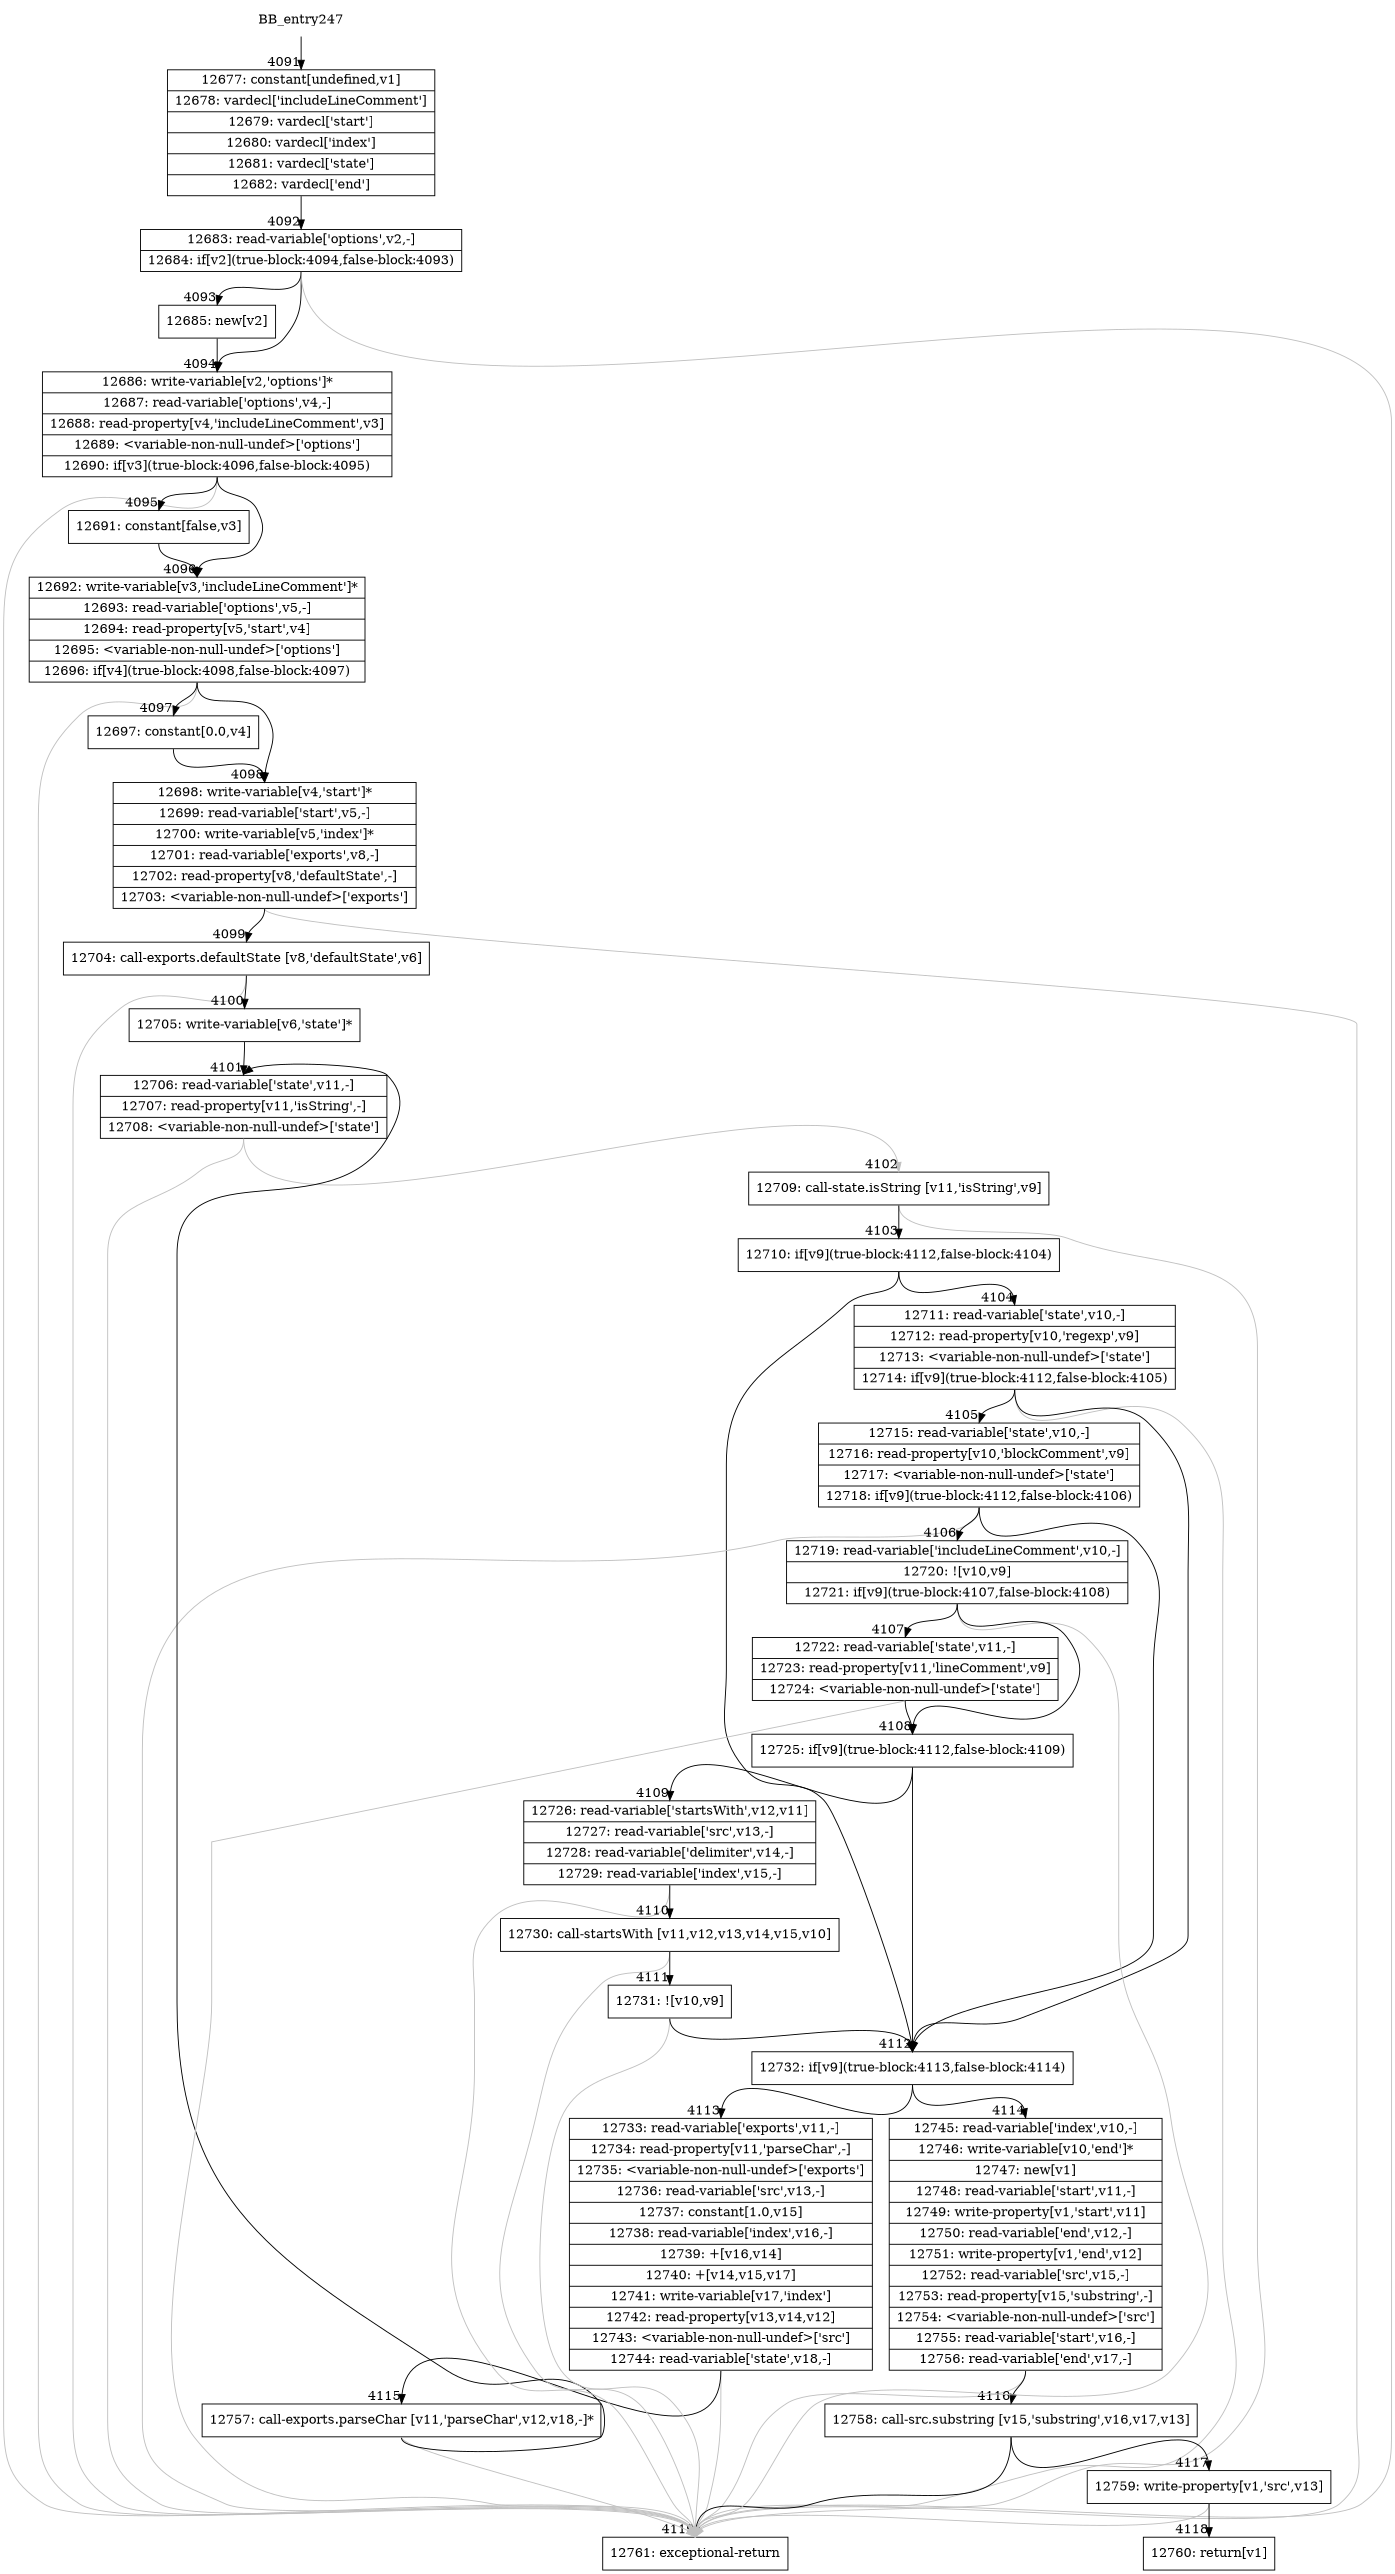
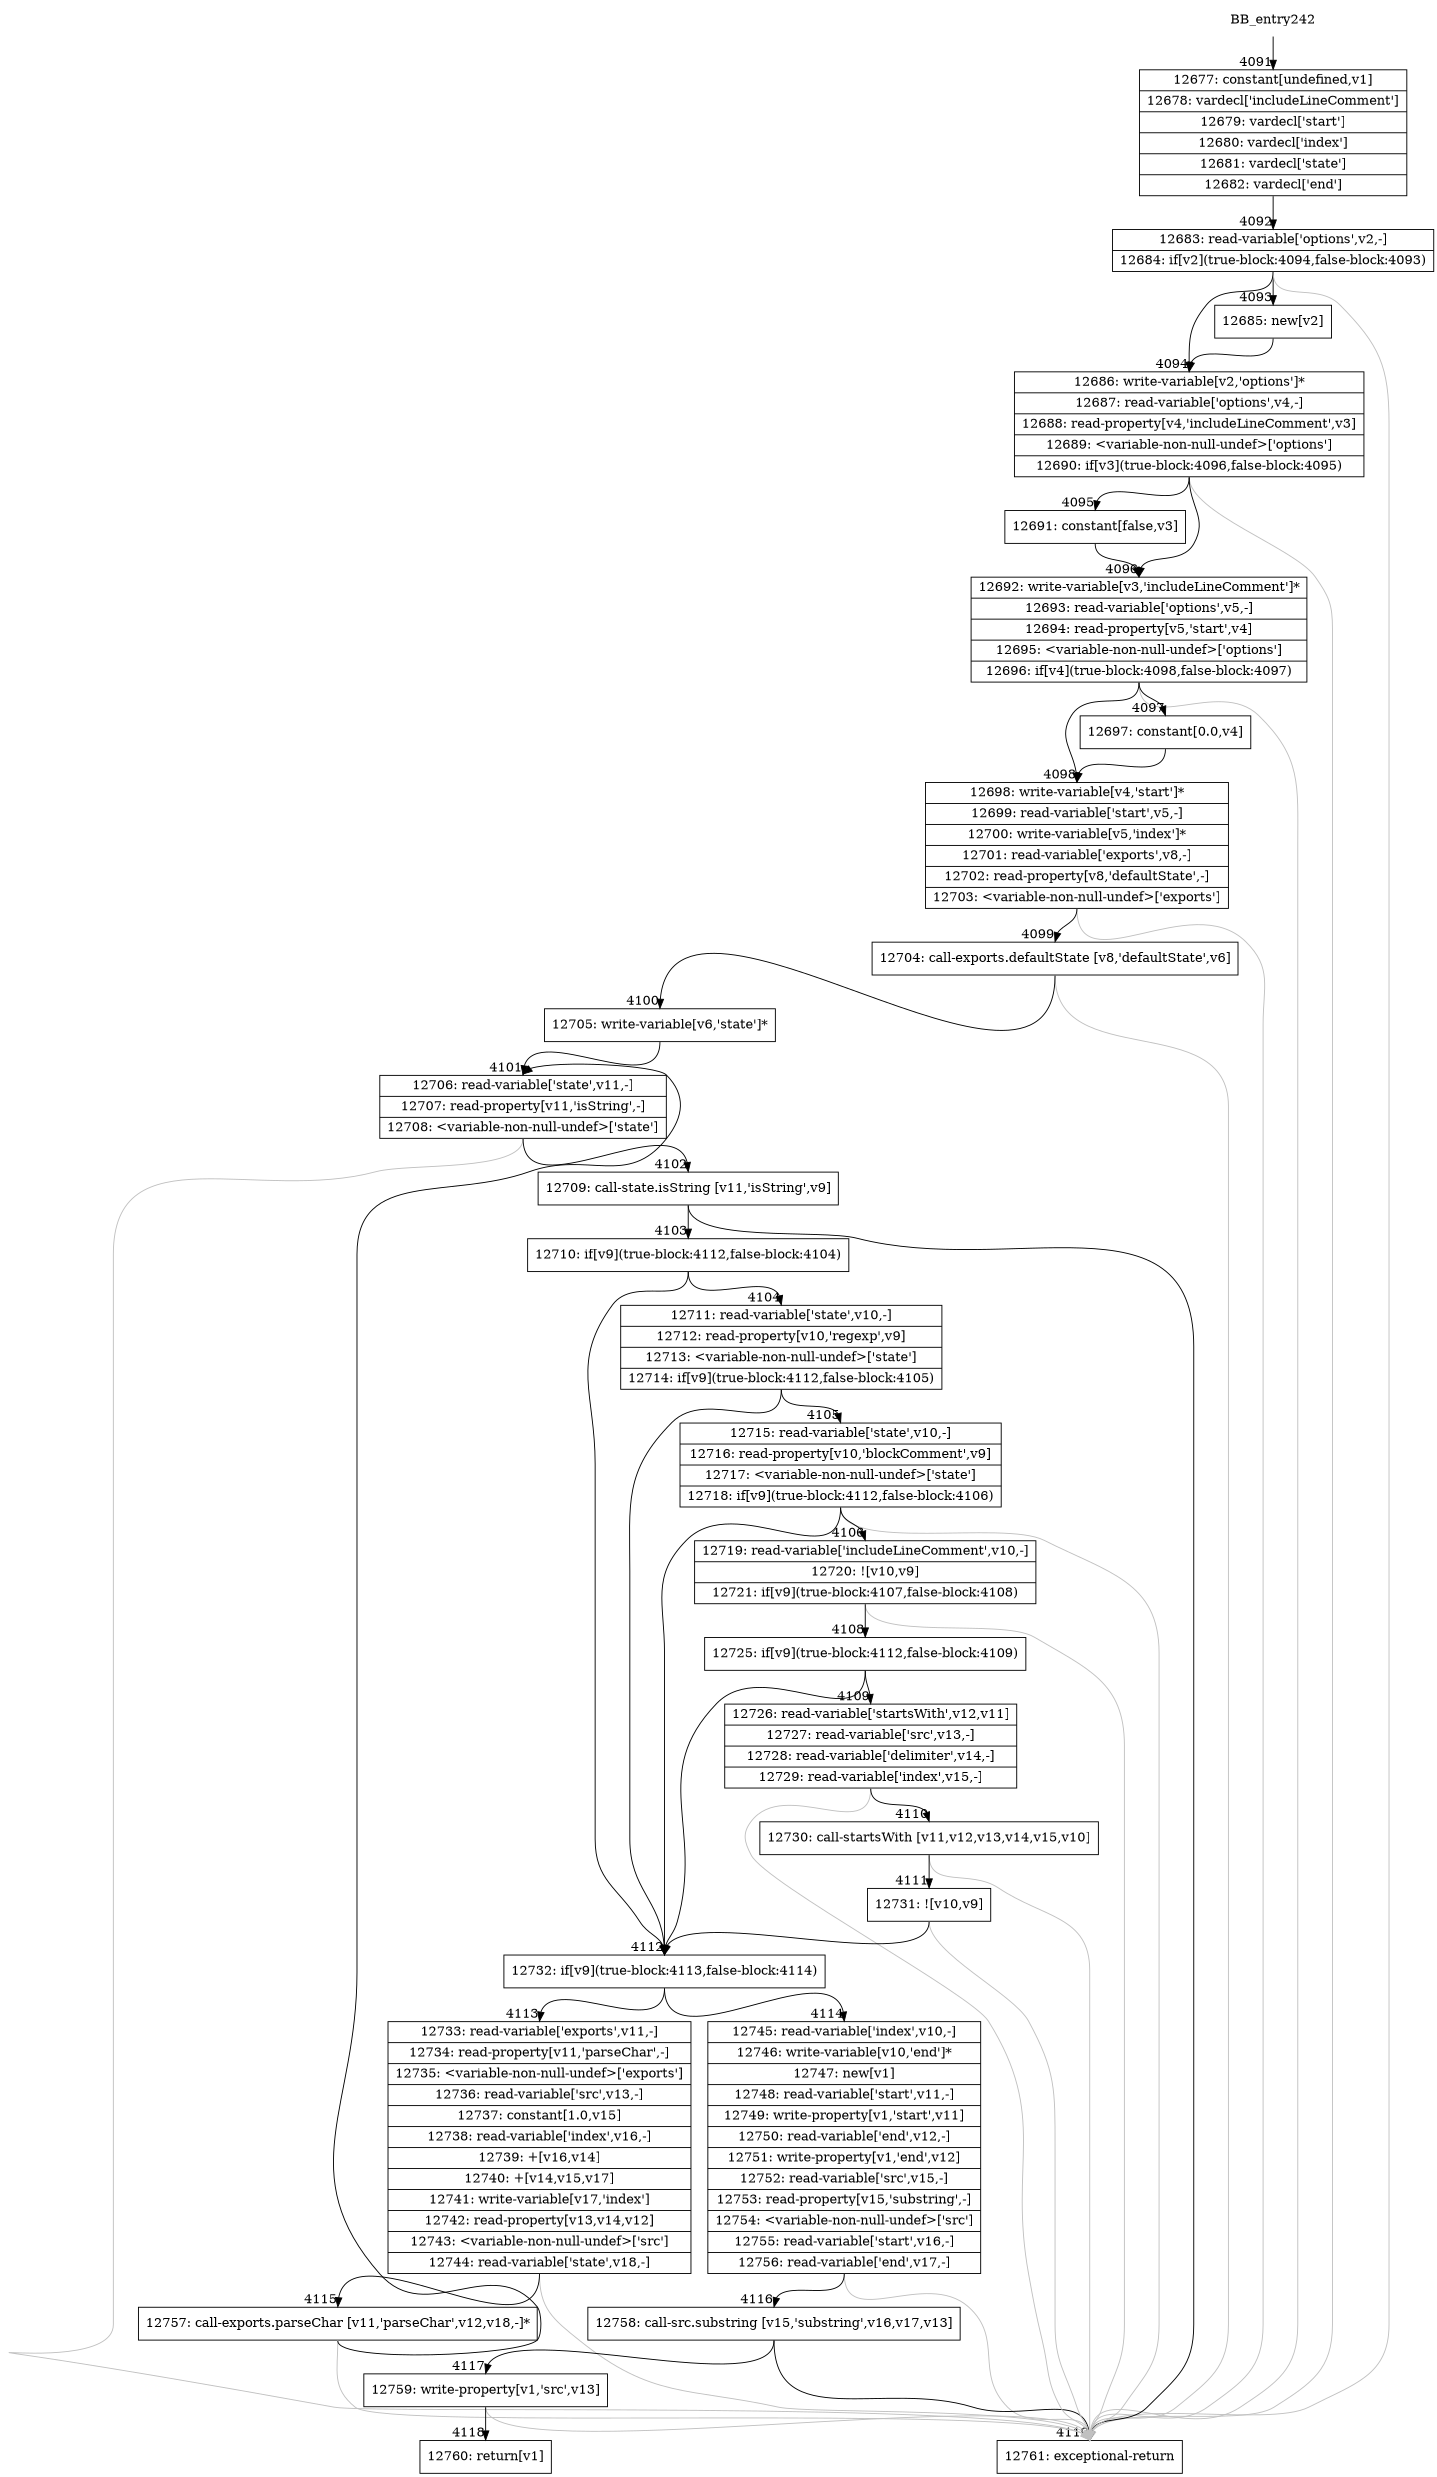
(301, 20) -> (1273, 20)
(567, 1156) -> (601, 1156)
(905, 1669) -> none
(1257, 1960) -> (1194, 1628)
(1223, 2097) -> none
